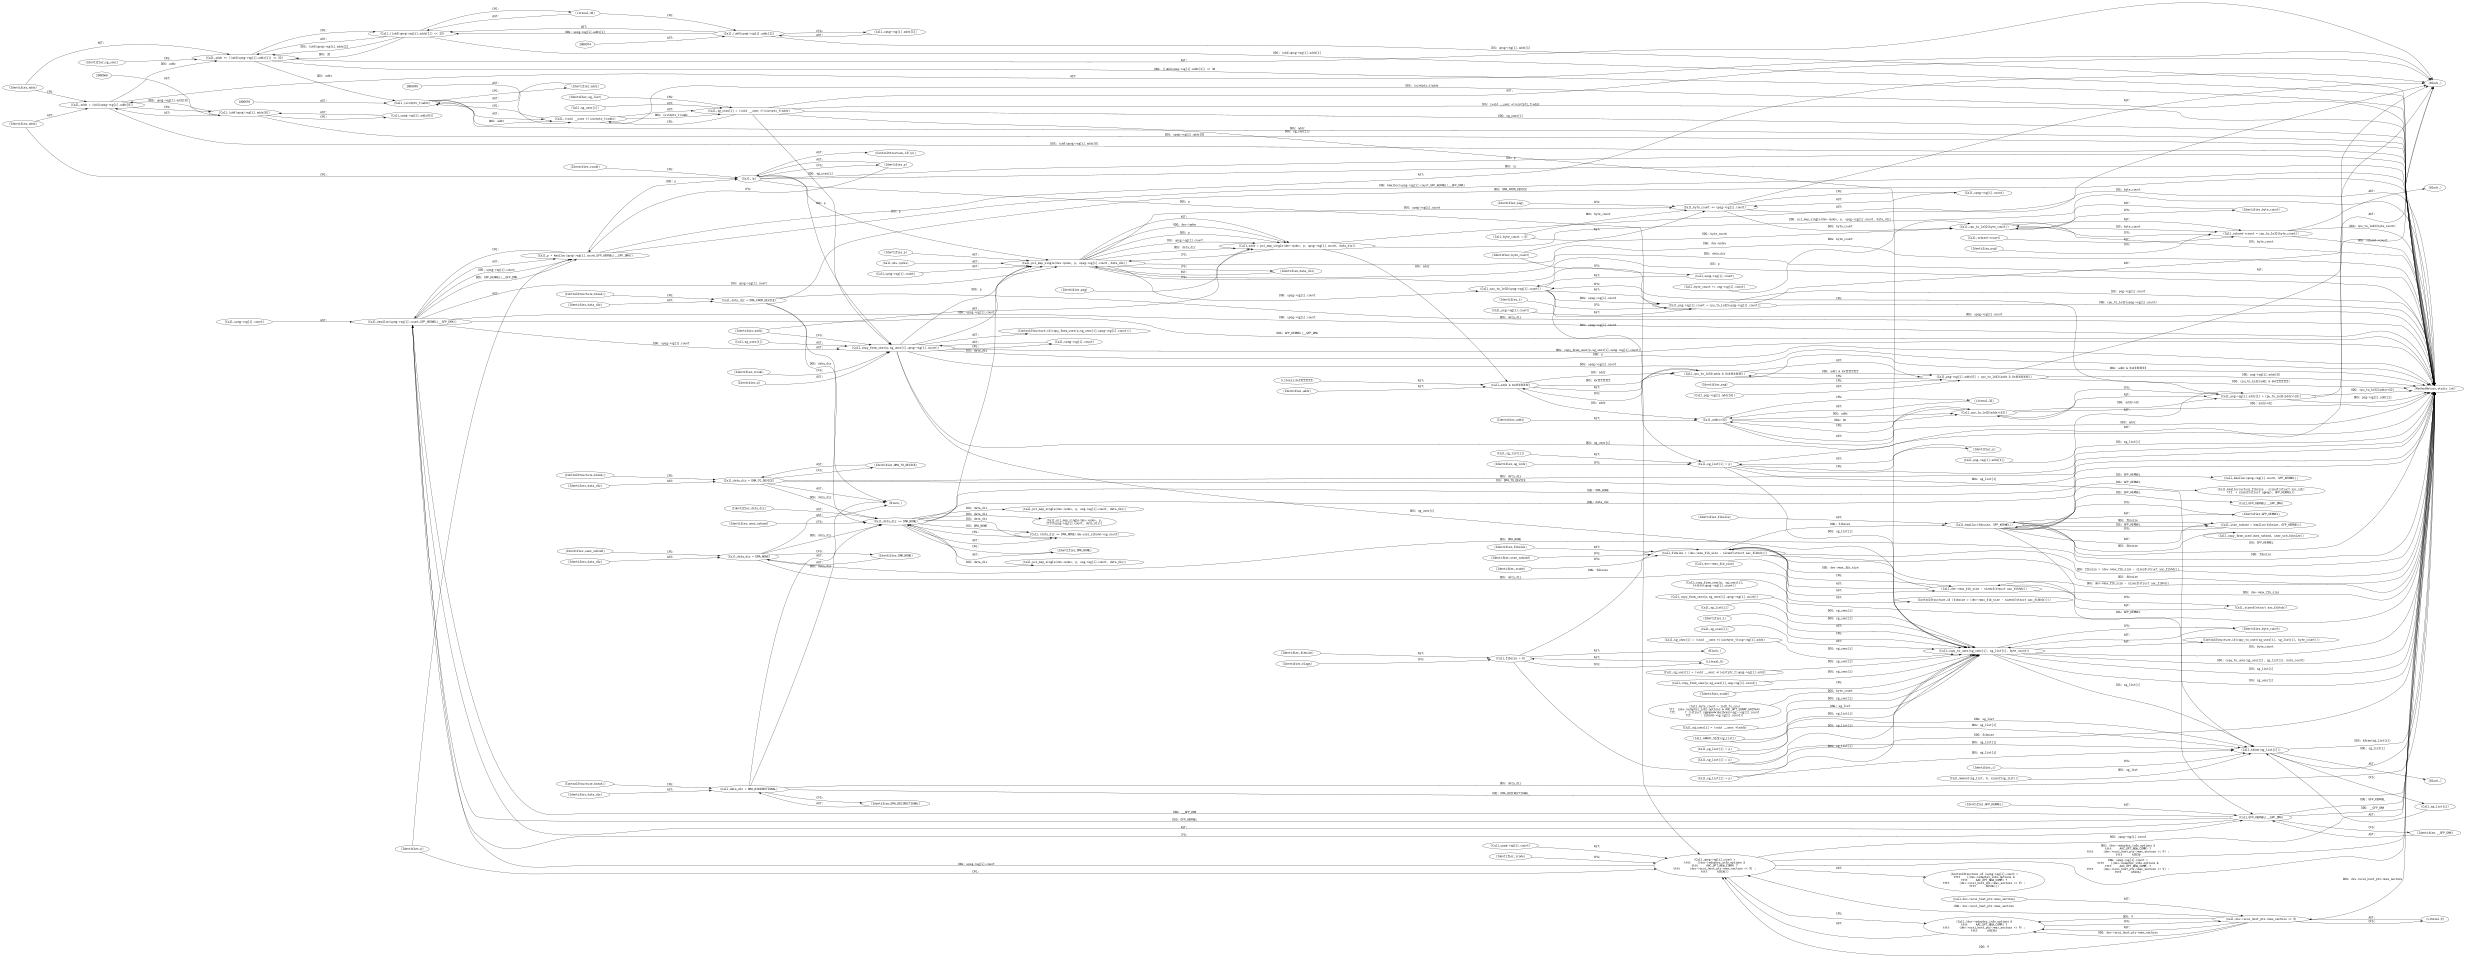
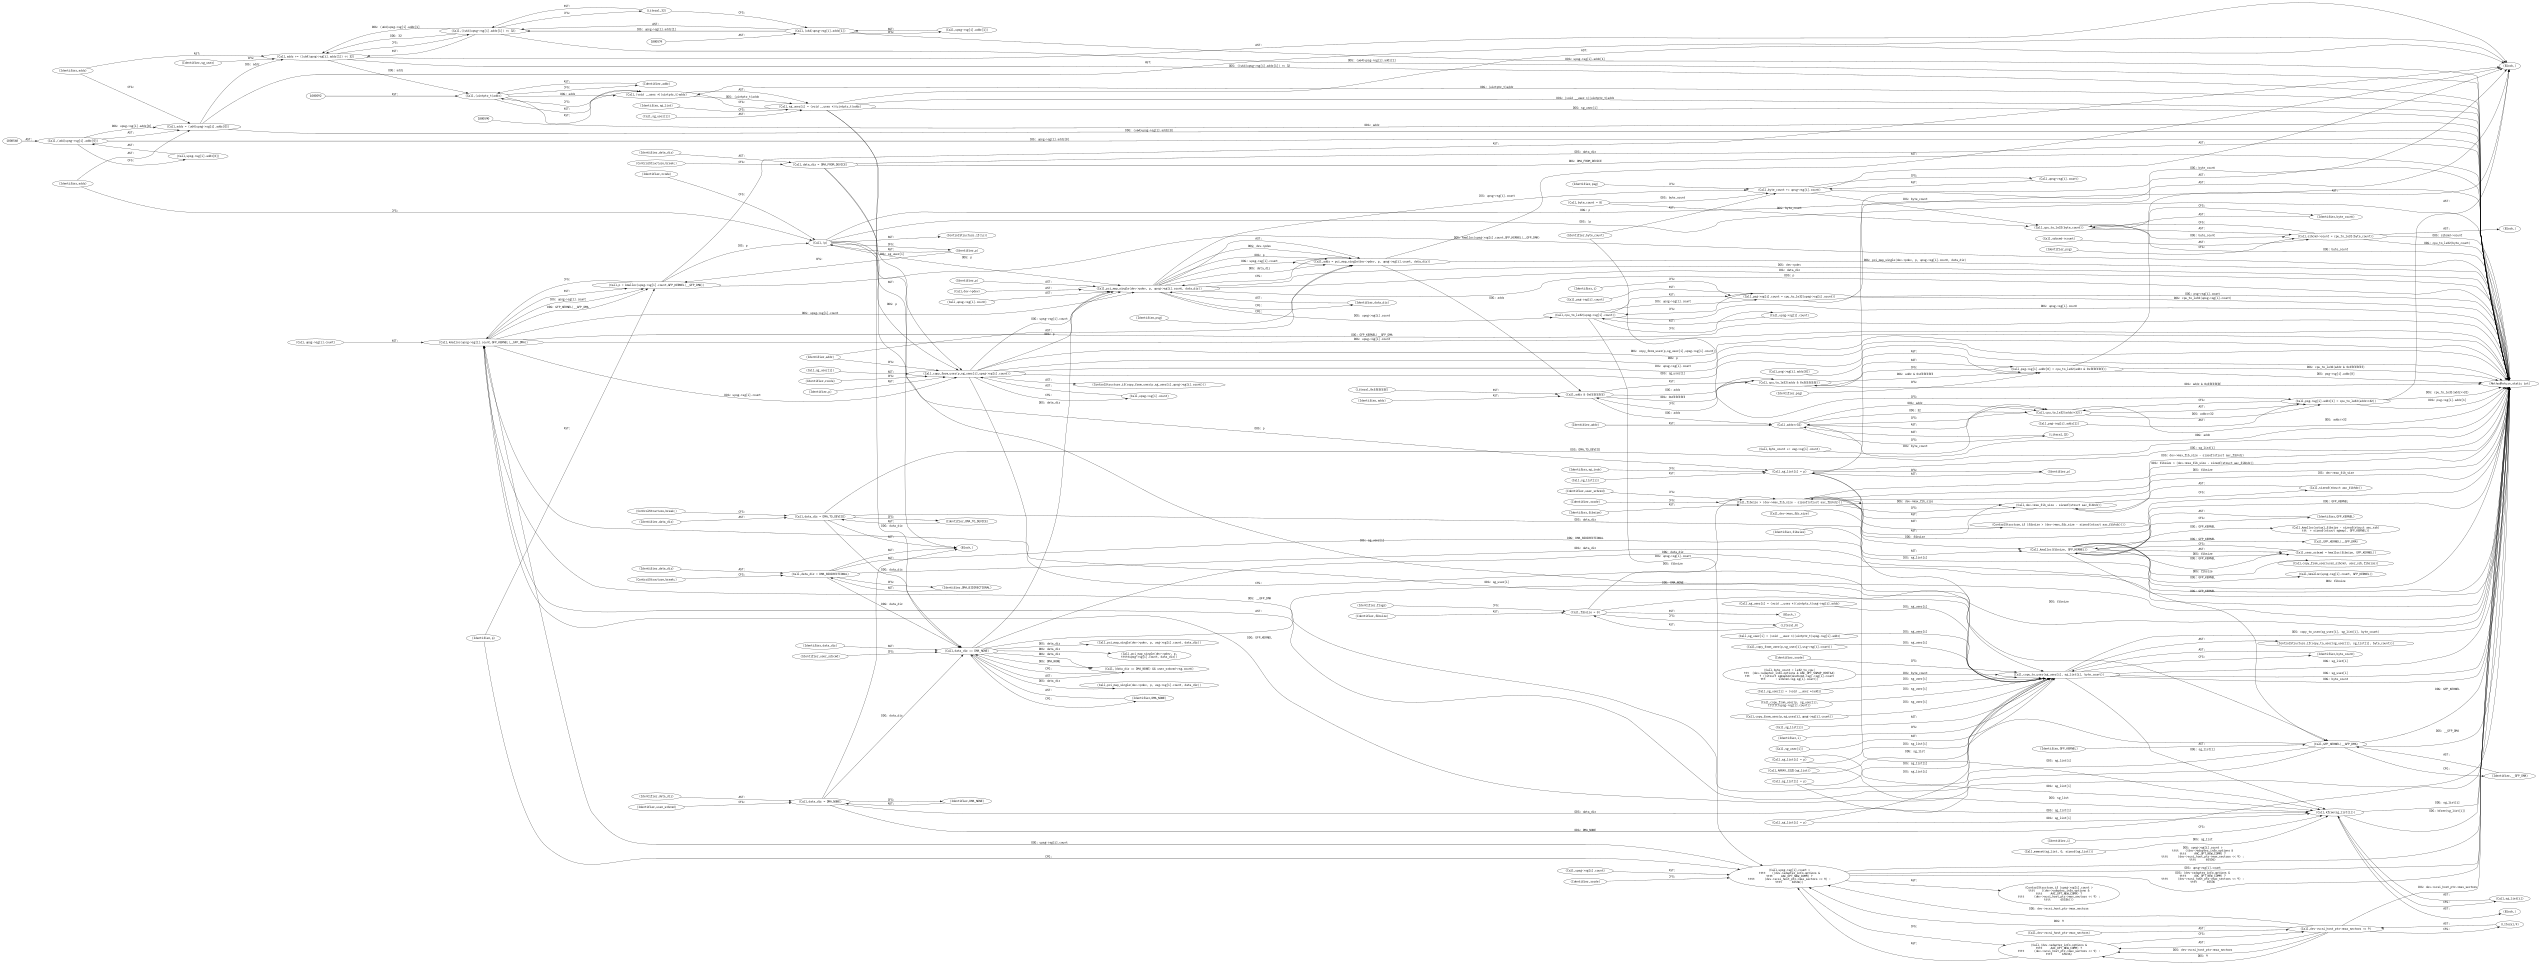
(171, 110) -> none
(1842, 251) -> (1950, 452)
